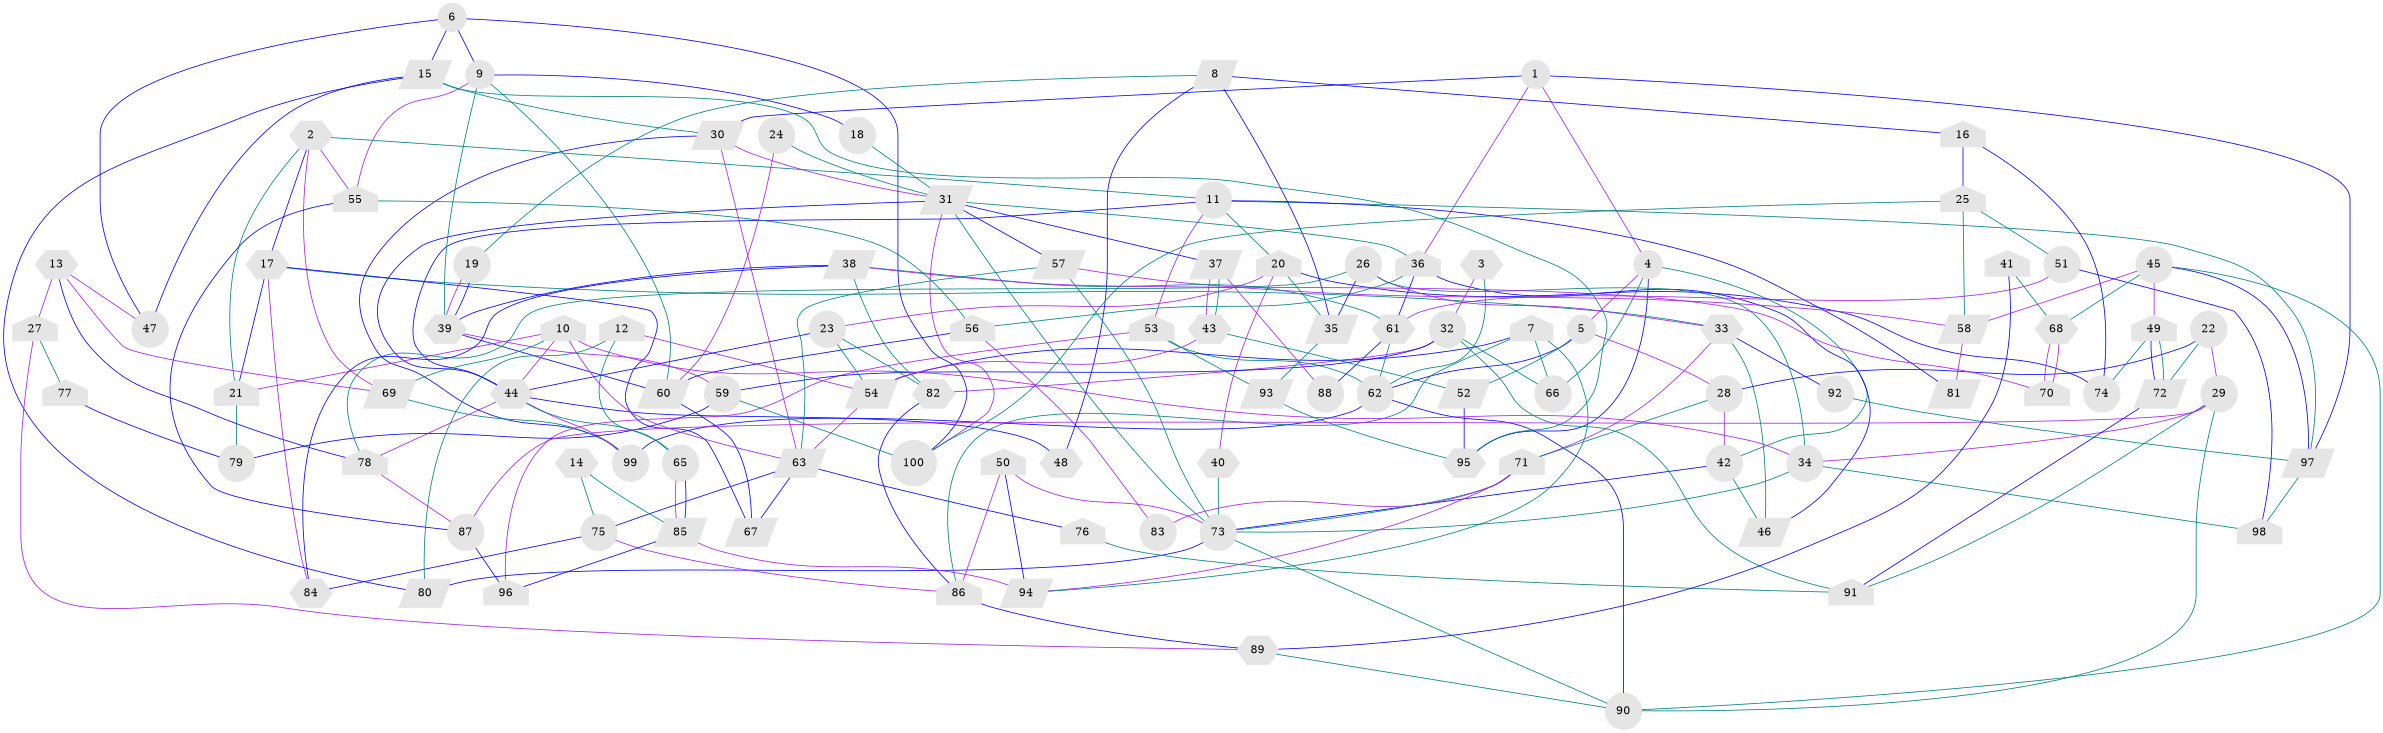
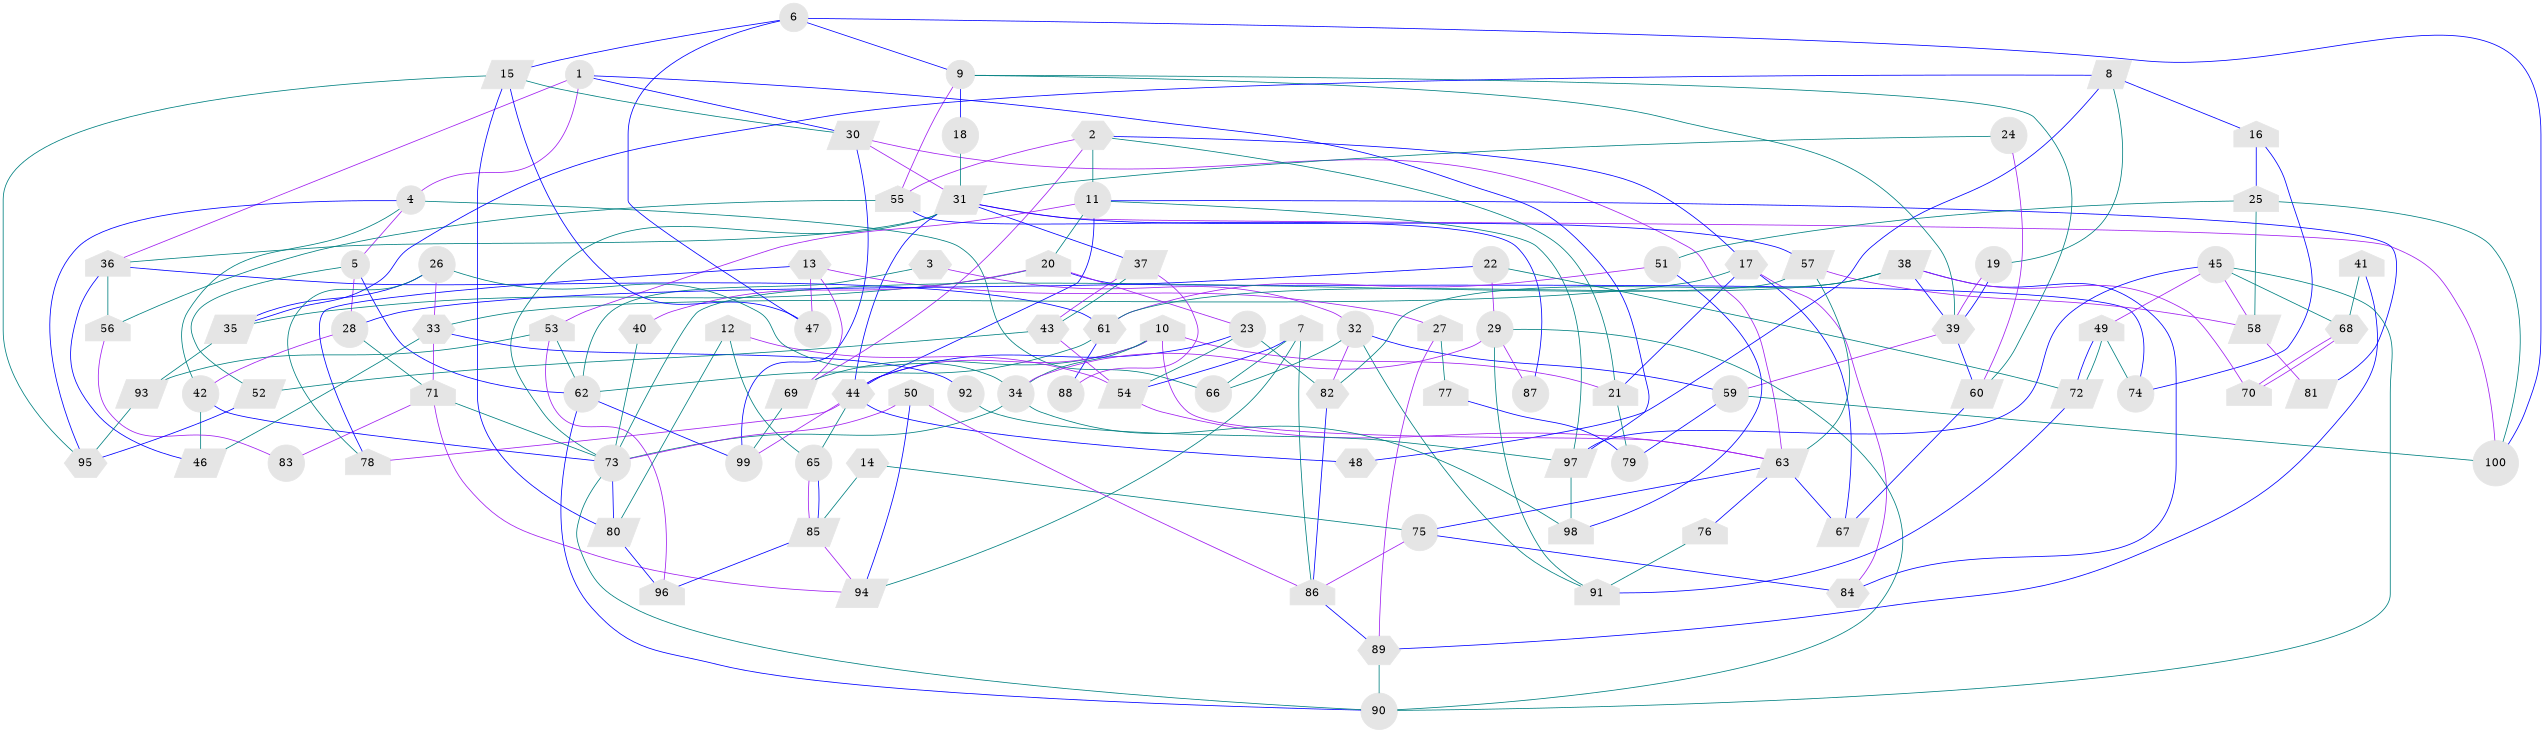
(818, 354) -> none
(1183, 407) -> (1087, 361)
(416, 498) -> none
(487, 565) -> (637, 561)
